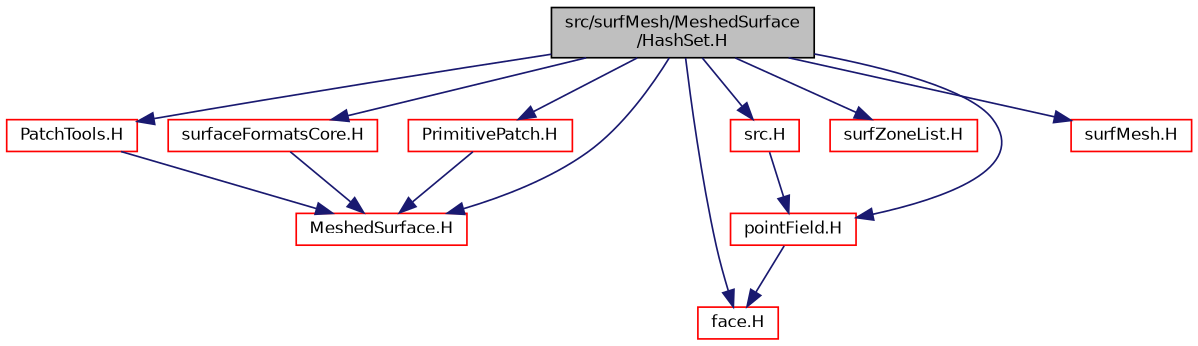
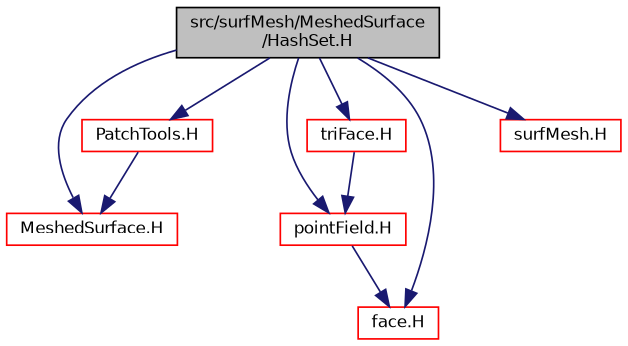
(273, 136) -> none
(490, 136) -> none
(765, 136) -> (356, 136)
(904, 136) -> none
